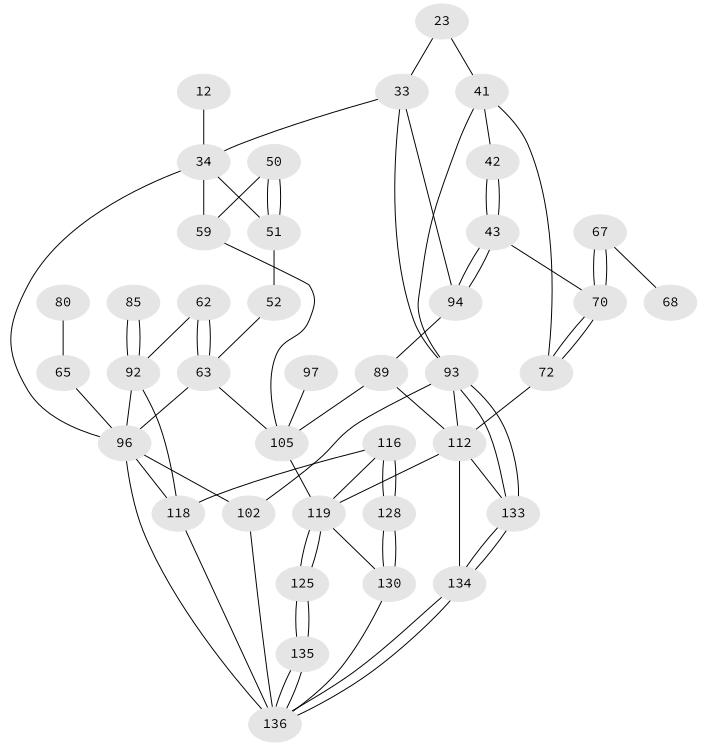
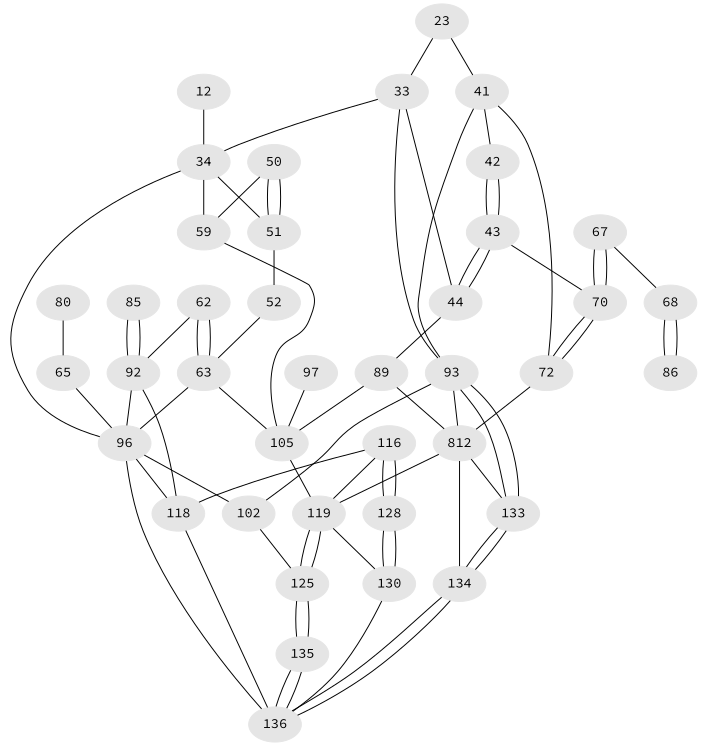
(456, 303) -> (456, 303)
none -> (670, 373)
(460, 443) -> (460, 443)
(261, 619) -> (276, 549)
